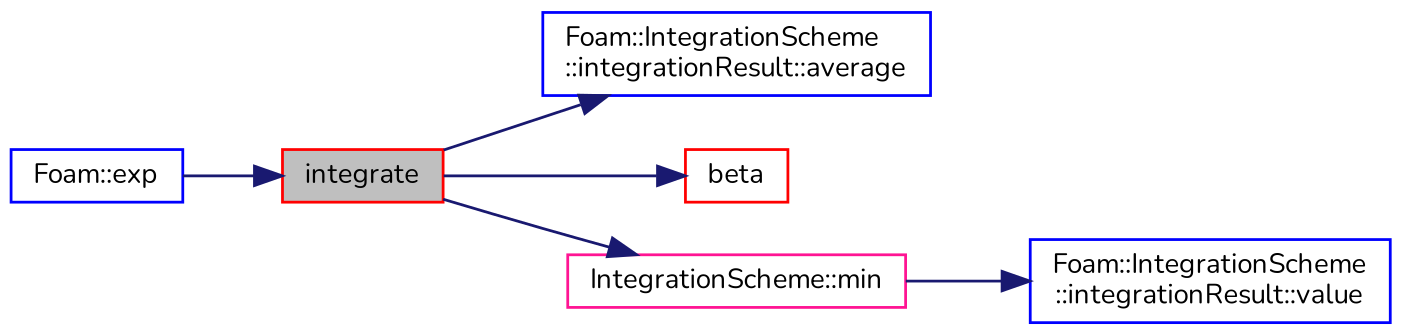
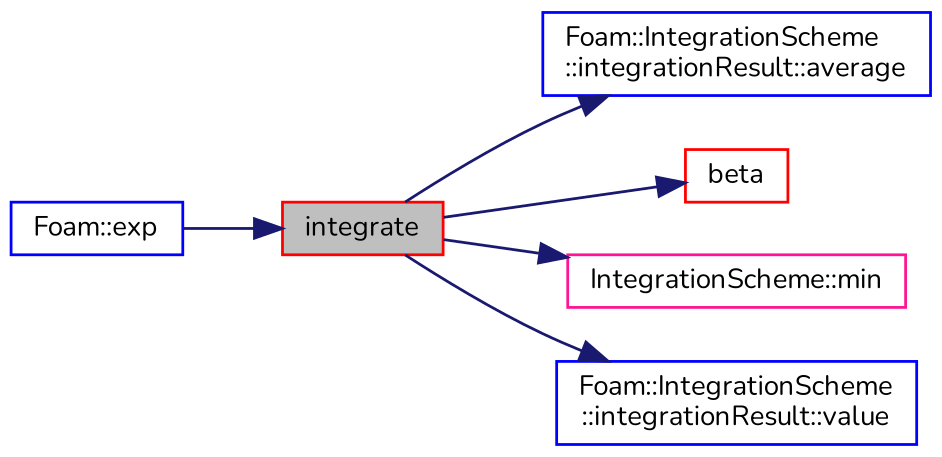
(954, 281) -> (491, 307)
